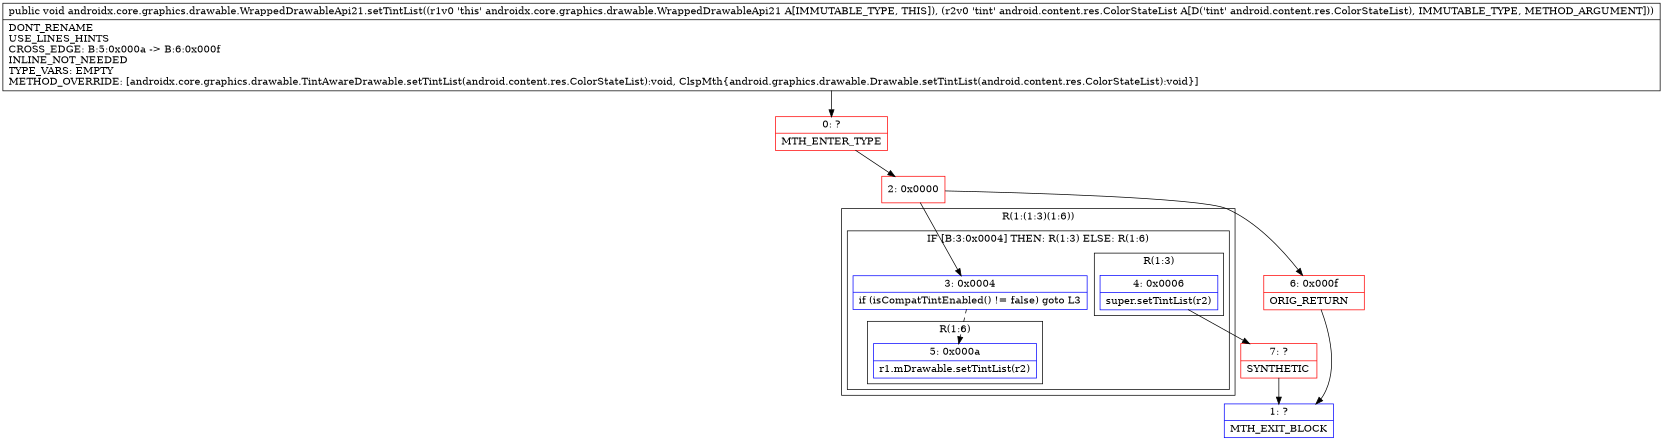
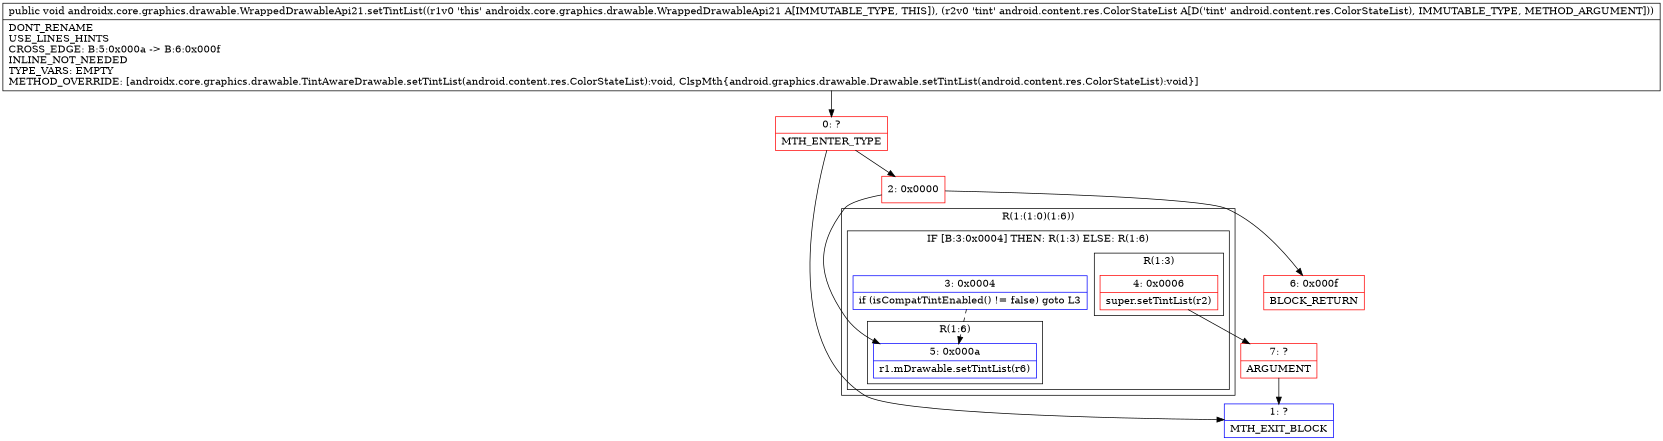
(1038, 217) -> (1038, 217)
(939, 236) -> (824, 261)
(1159, 293) -> (1159, 293)
(1309, 301) -> (1314, 301)
(1331, 355) -> (908, 405)
(955, 369) -> (955, 369)
(1278, 369) -> (1279, 369)
